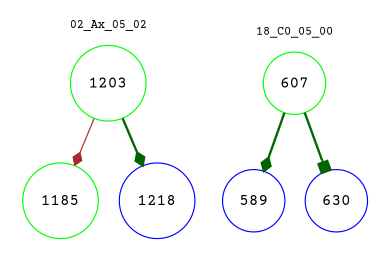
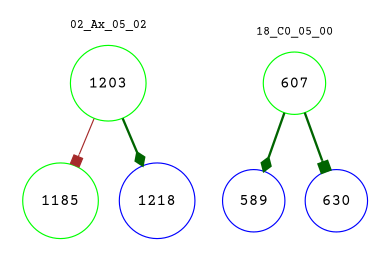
(87, 135) -> (87, 136)
